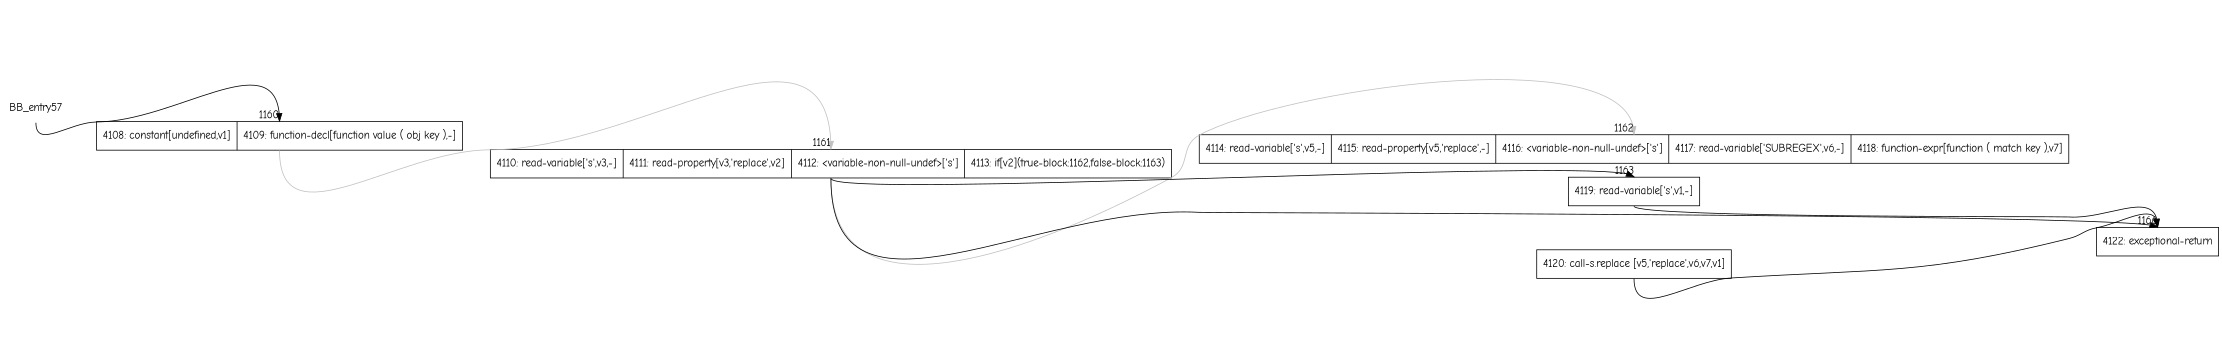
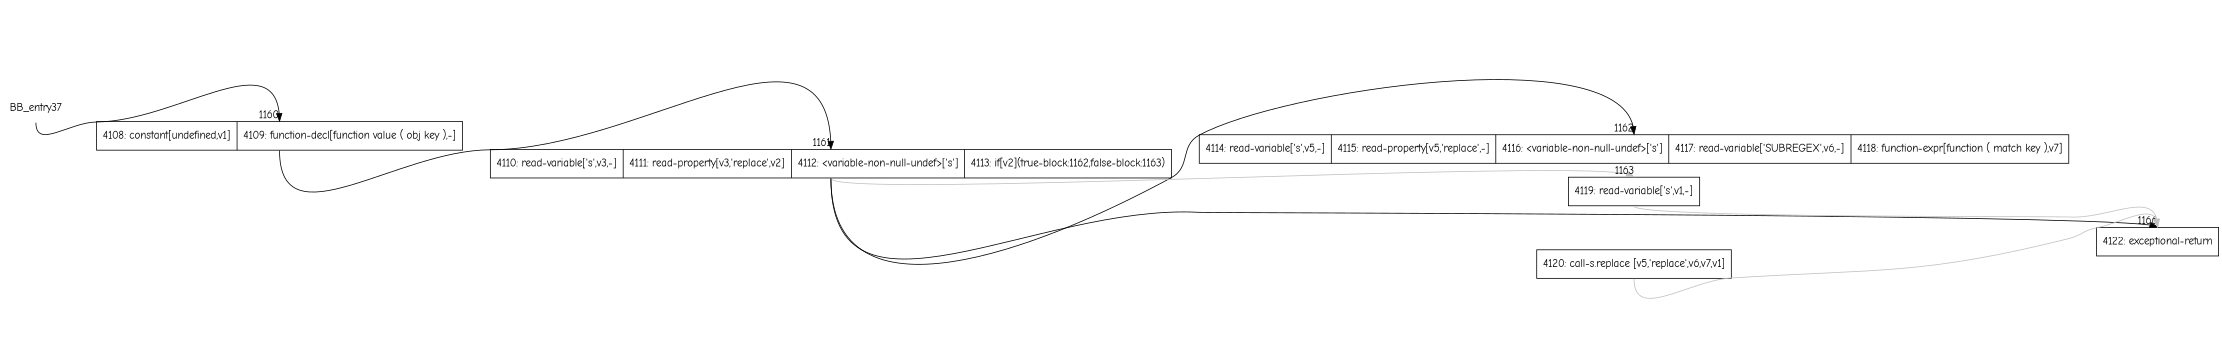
(36, 108) -> (36, 108)
(1197, 137) -> (1197, 137)
(561, 140) -> (561, 140)
(1229, 178) -> (1229, 178)
(1898, 216) -> (1898, 216)
(1892, 269) -> (1892, 269)
